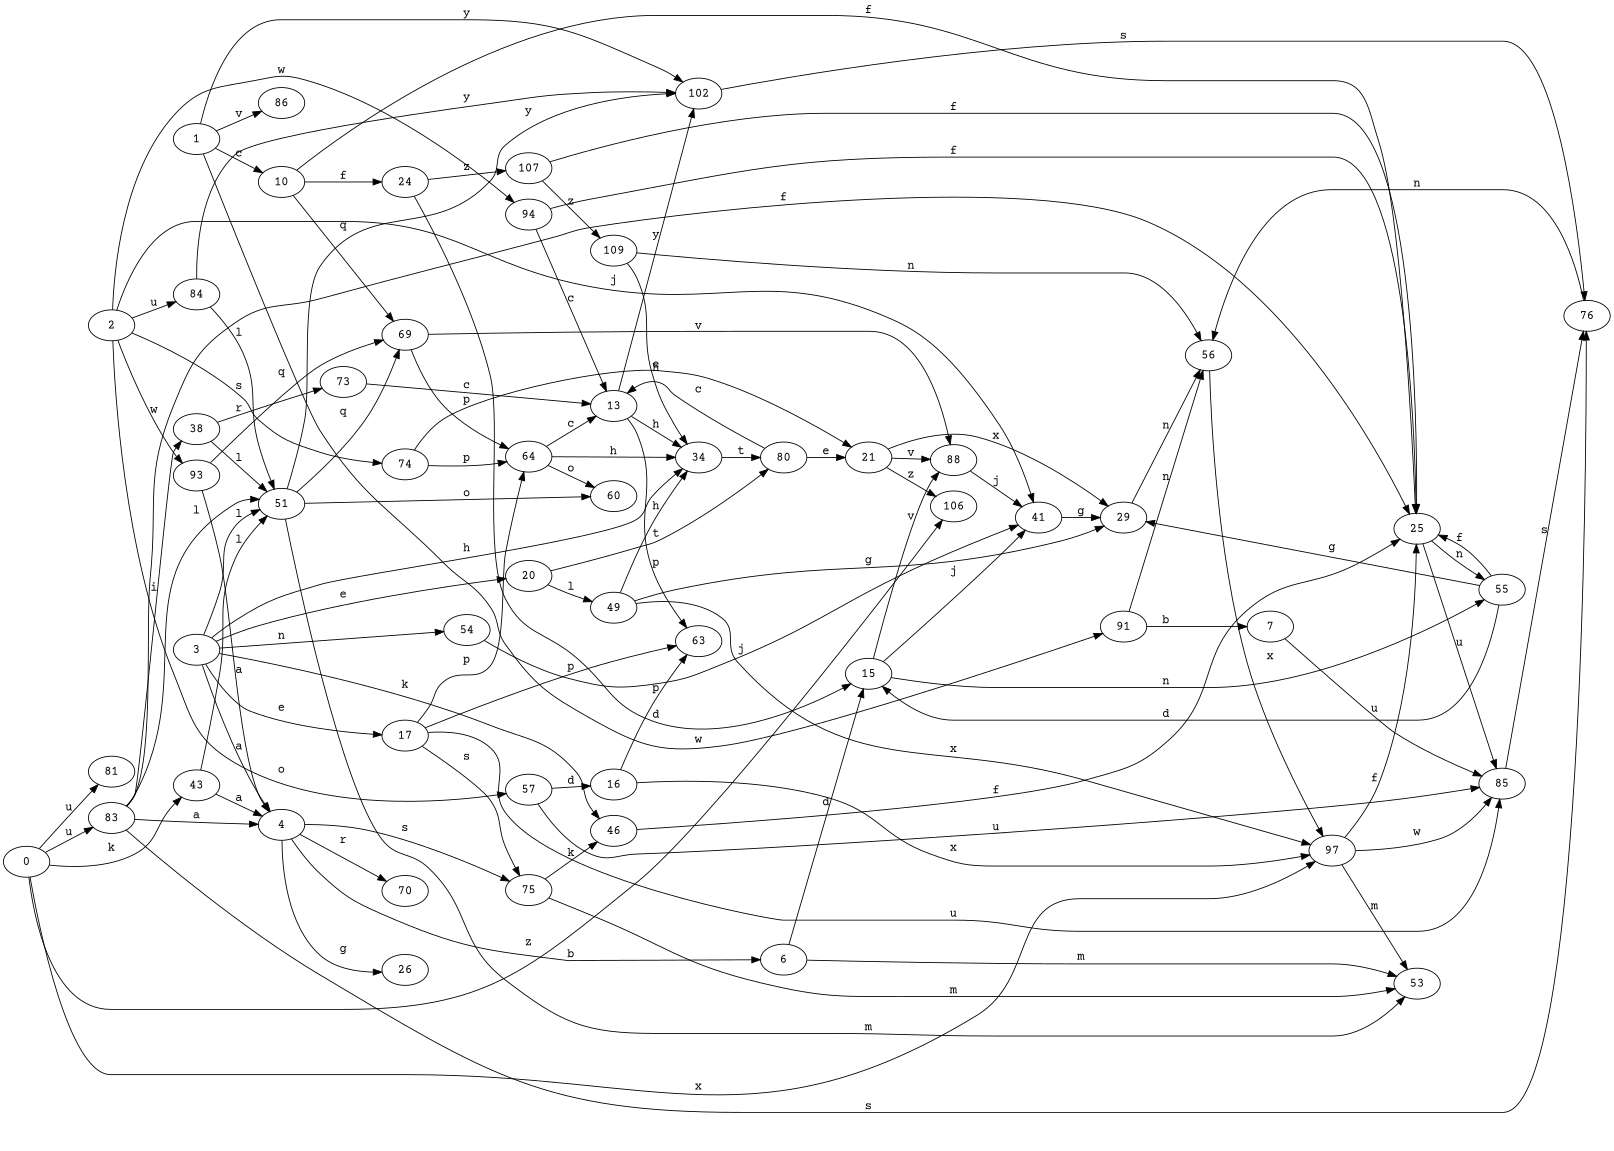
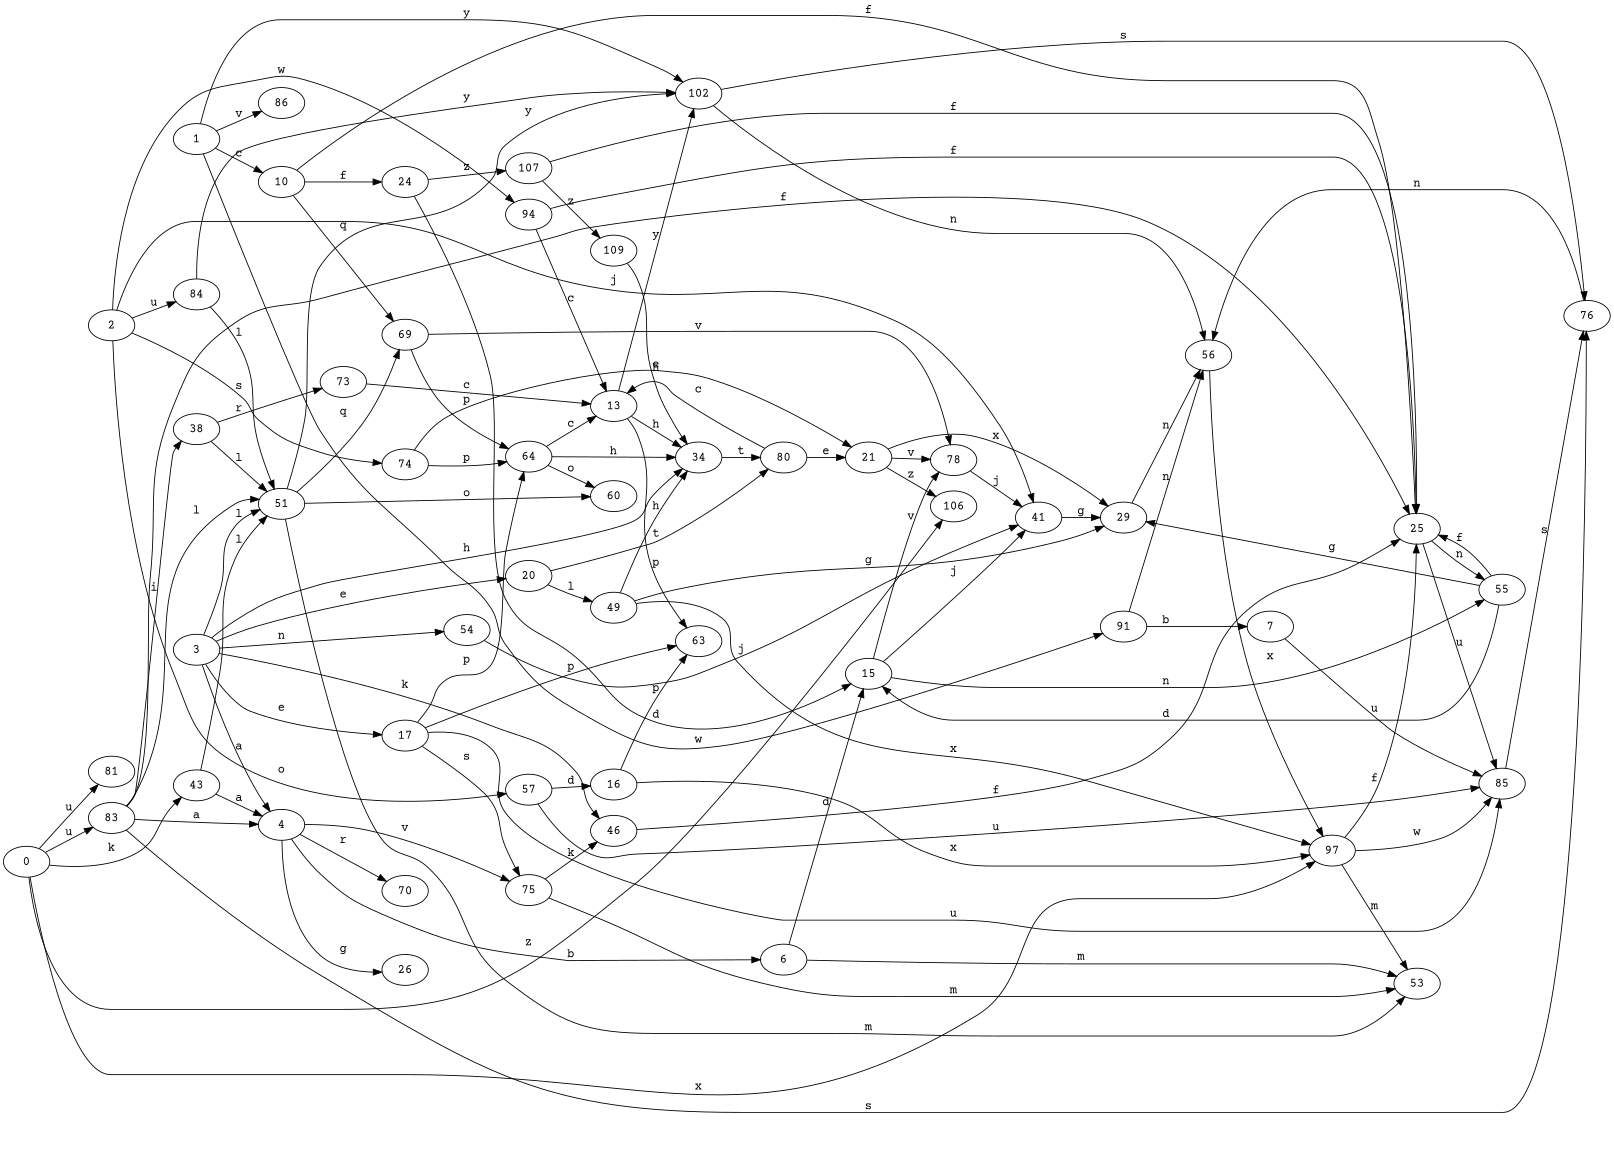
(930, 272) -> (970, 231)
(954, 460) -> (954, 460)
(197, 475) -> none
(405, 828) -> (405, 828)
